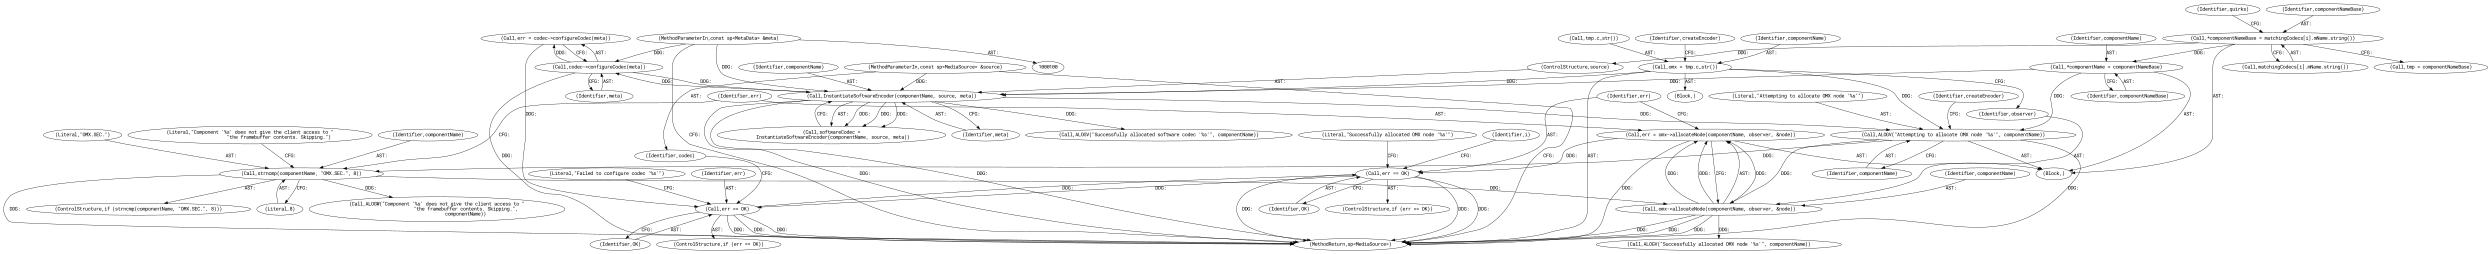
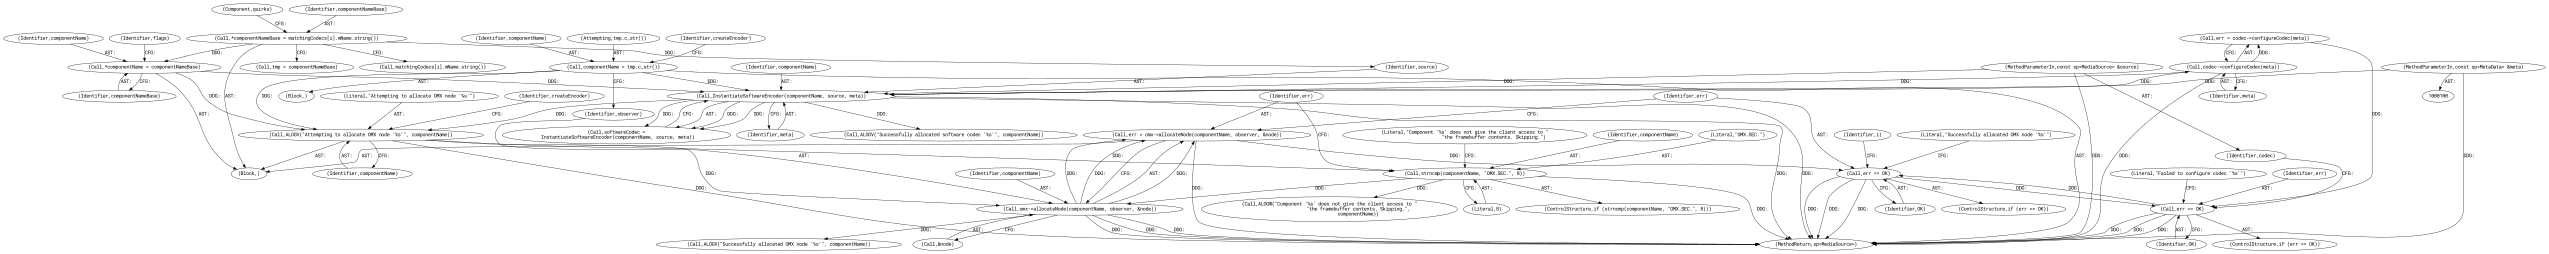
(2223, 10) -> (247, 10)
none -> (145, 39)
(1594, 39) -> (613, 39)
(652, 51) -> none
(2289, 54) -> none
(1575, 67) -> (1411, 67)
(1685, 67) -> (613, 67)
(696, 135) -> (2470, 156)
(1550, 156) -> (2099, 156)
none -> (938, 245)
